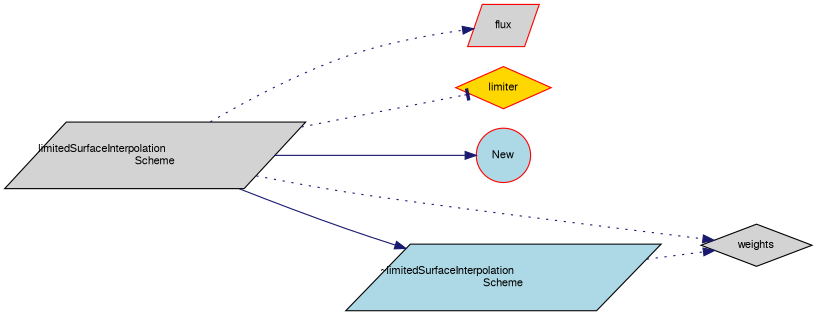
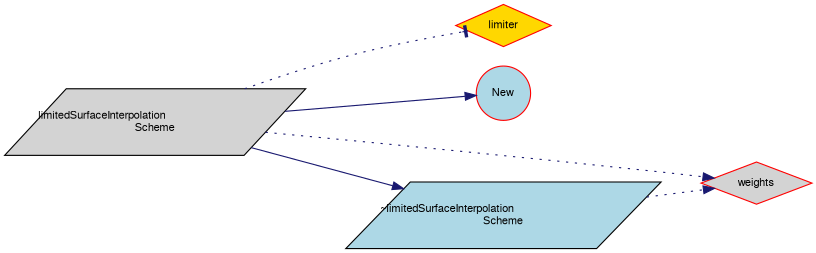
(503, 26) -> none
(756, 245) -> (756, 183)
